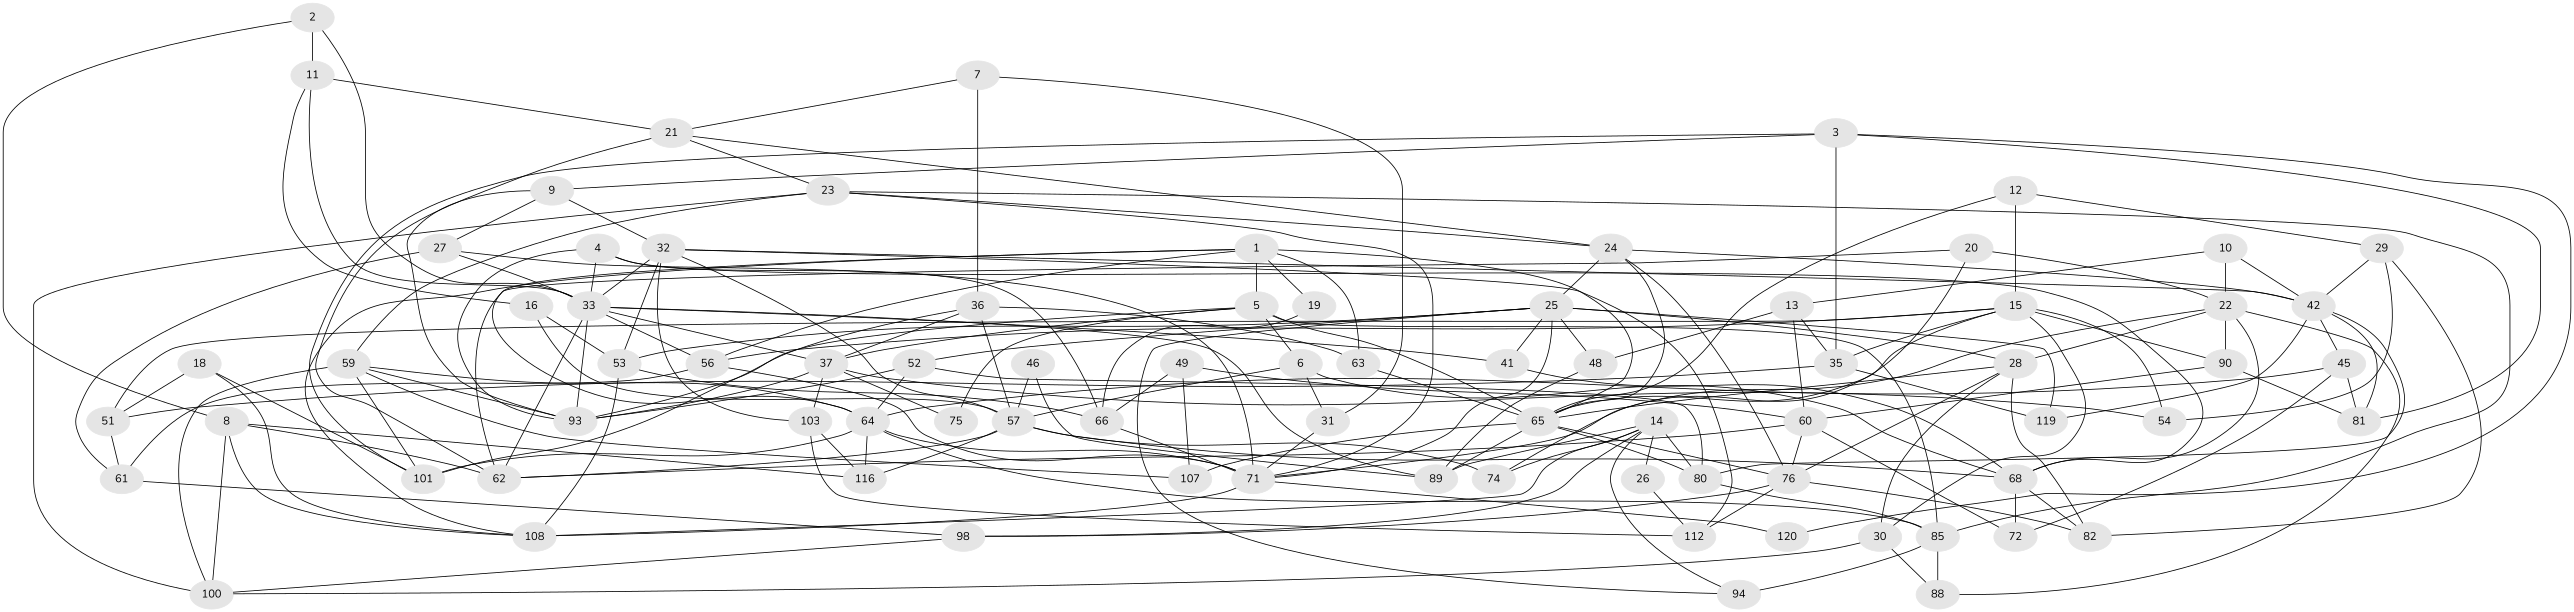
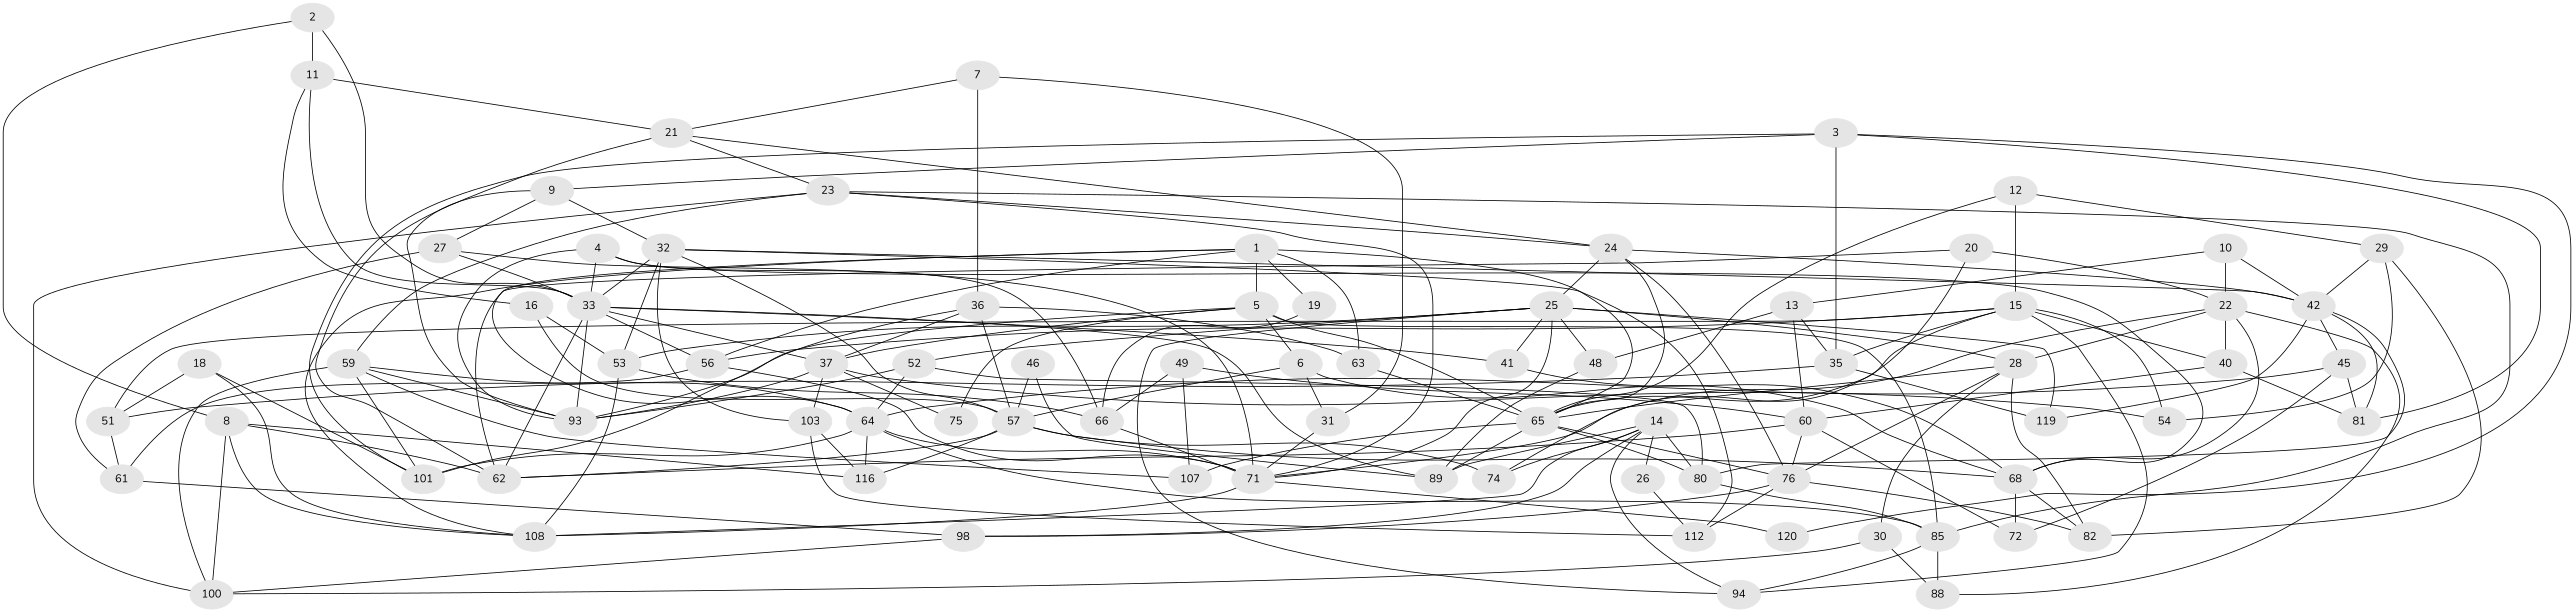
(2225, 364) -> (2225, 364)
(2056, 452) -> (2083, 560)
